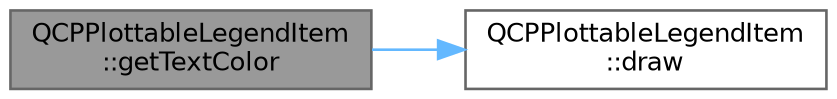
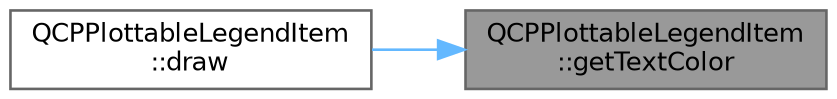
(405, 50) -> (405, 50)
